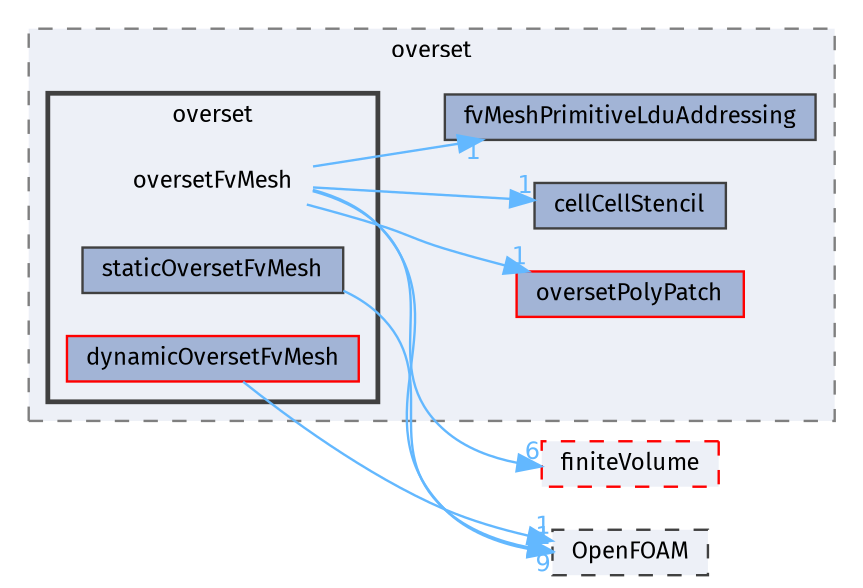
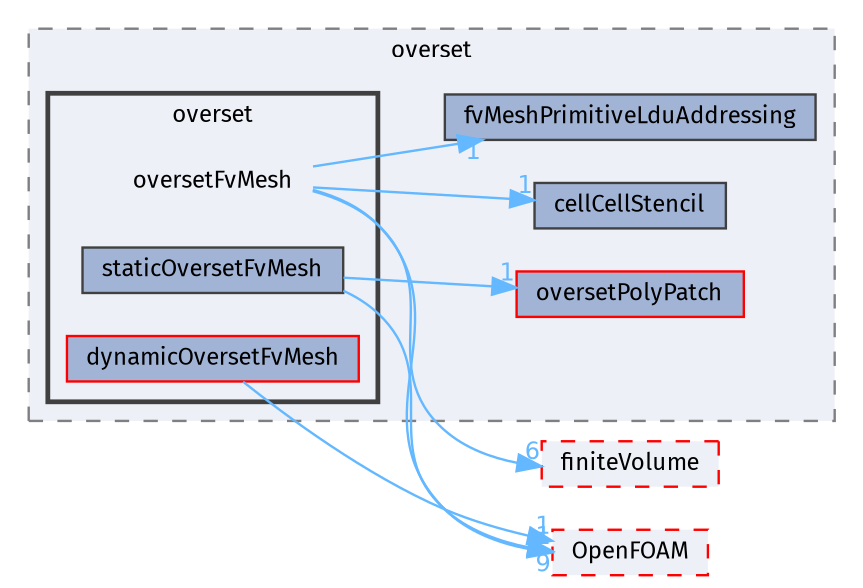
(406, 235) -> (425, 282)
(630, 552) -> (630, 552)
